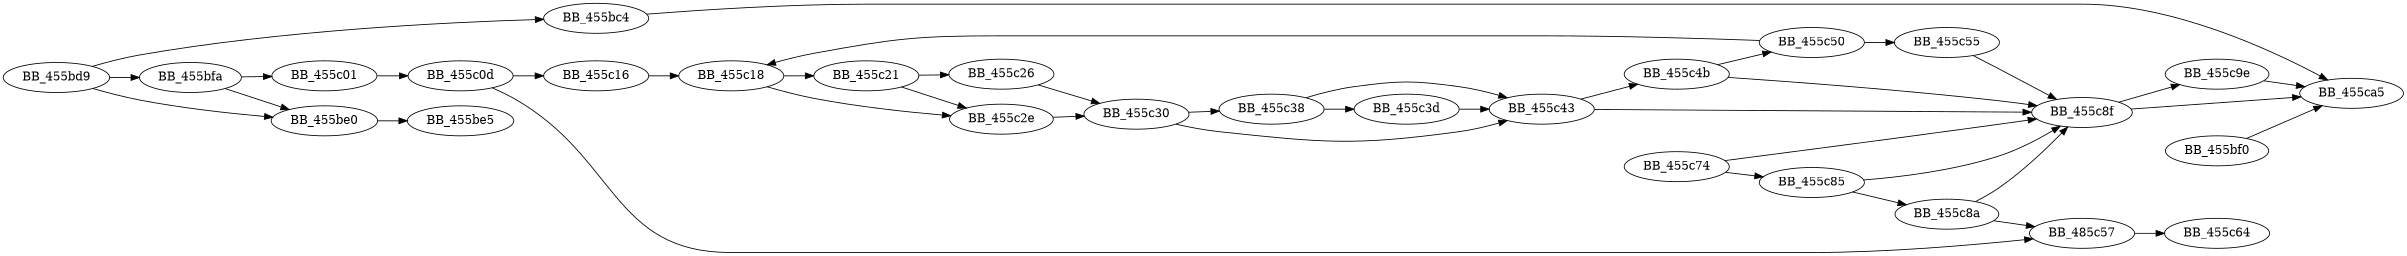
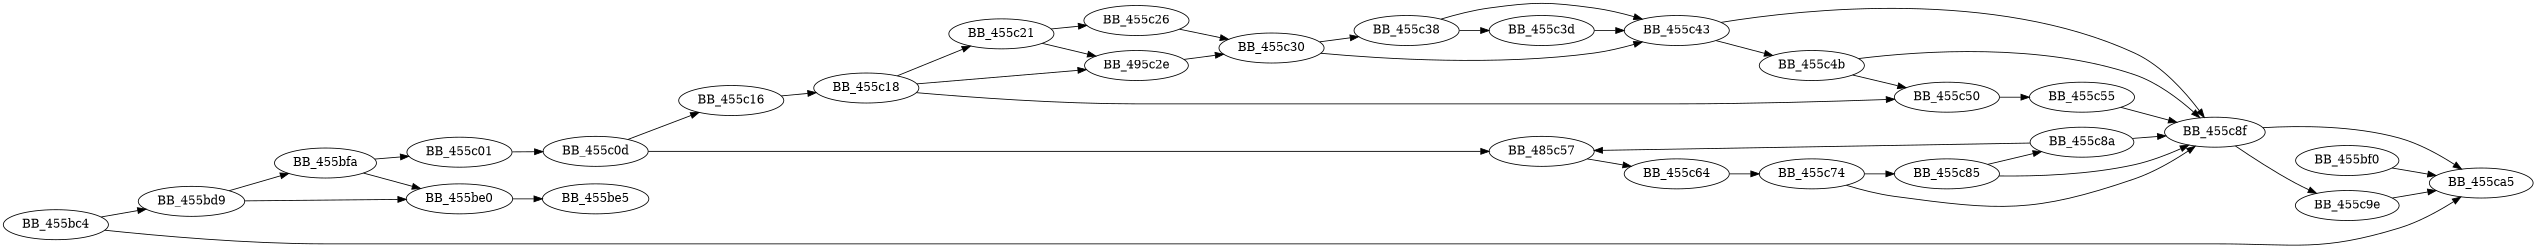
(312, 33) -> (120, 214)
(1266, 36) -> (1401, 104)
(1001, 119) -> (1136, 66)
none -> (1740, 174)
